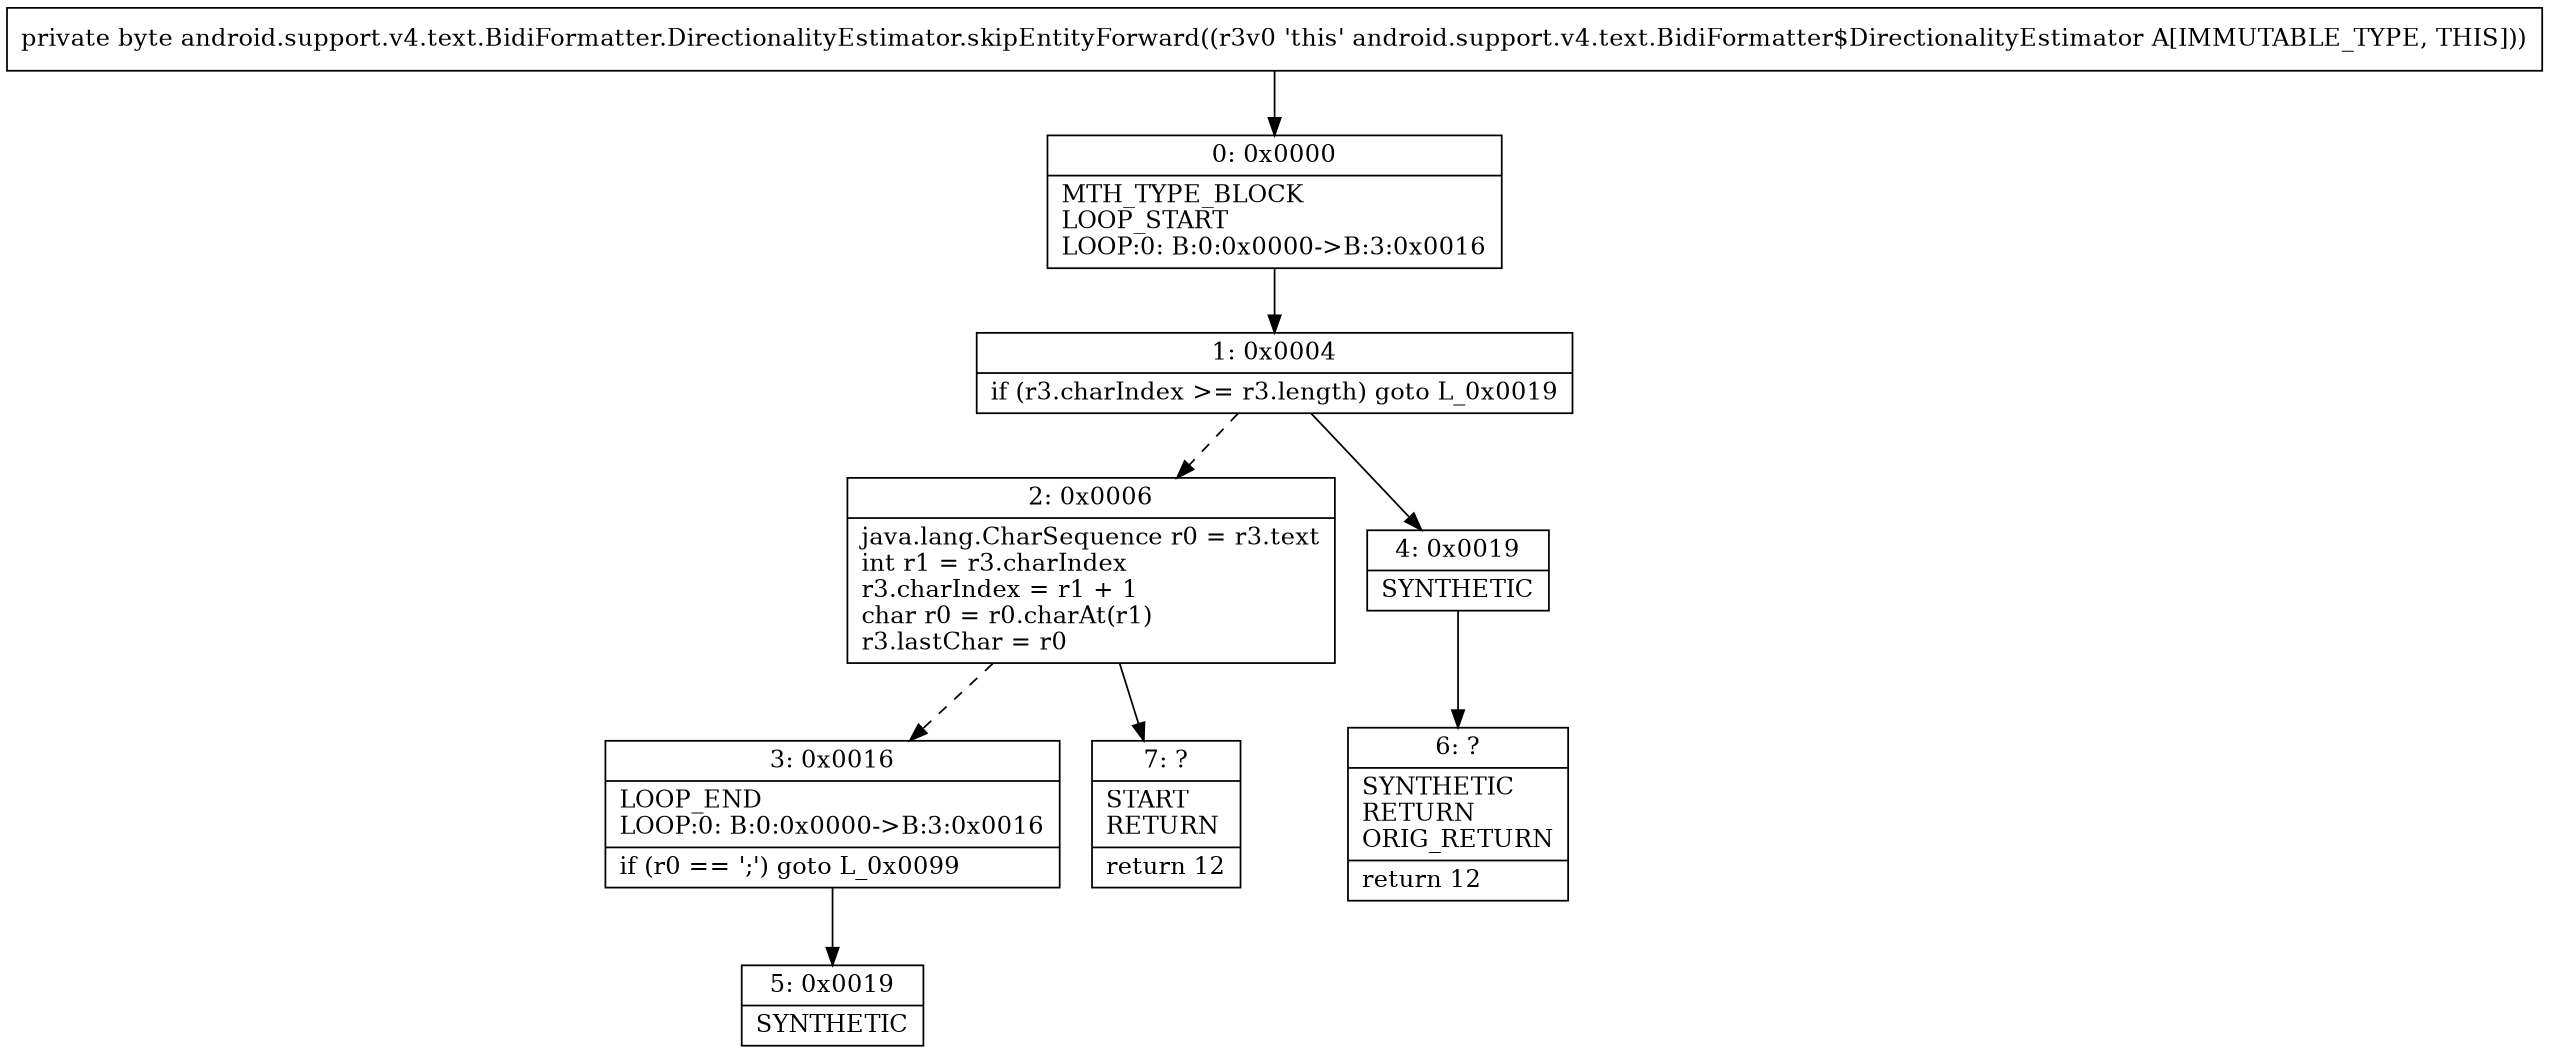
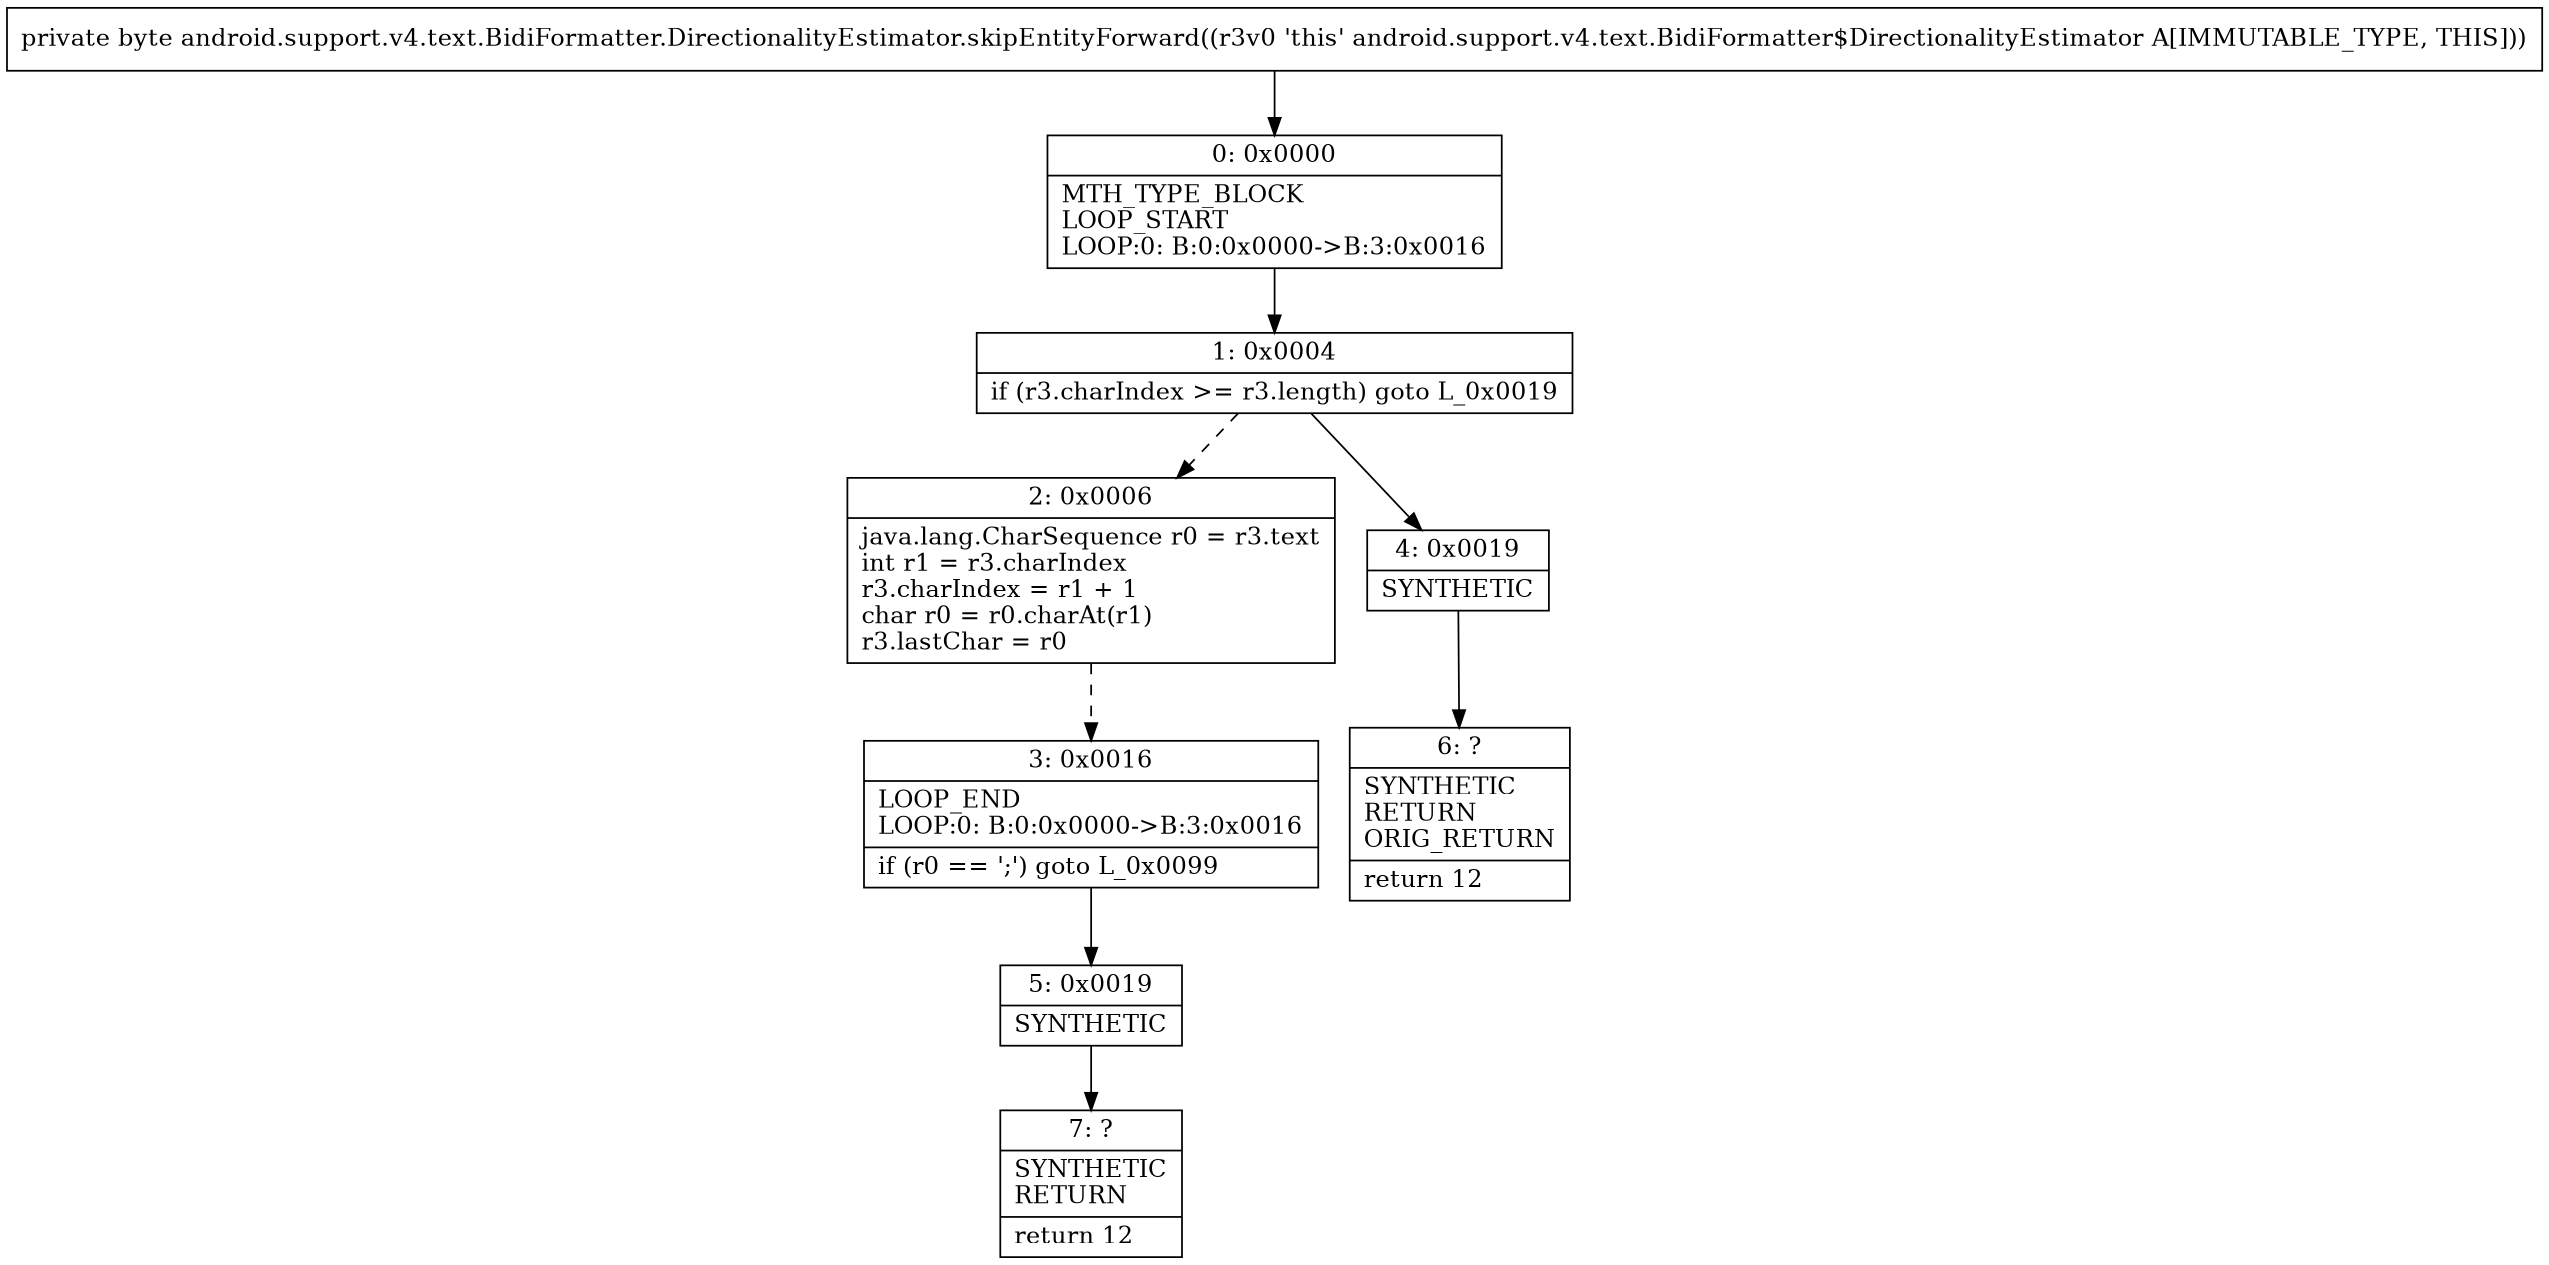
(1129, 694) -> (1091, 1069)
(1148, 800) -> (1091, 1170)
